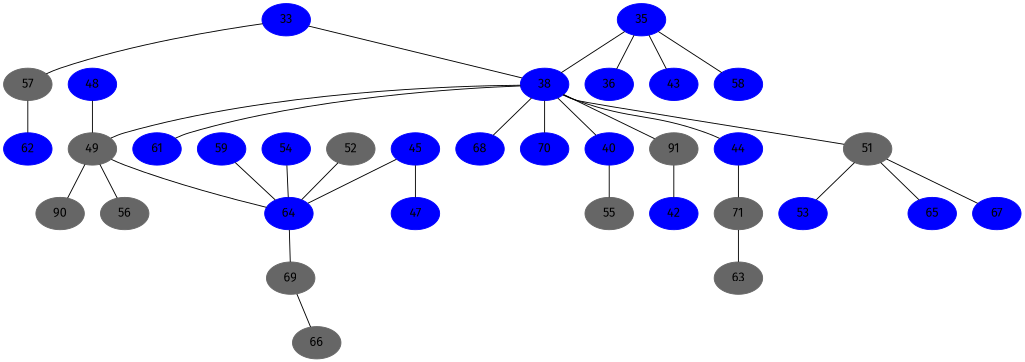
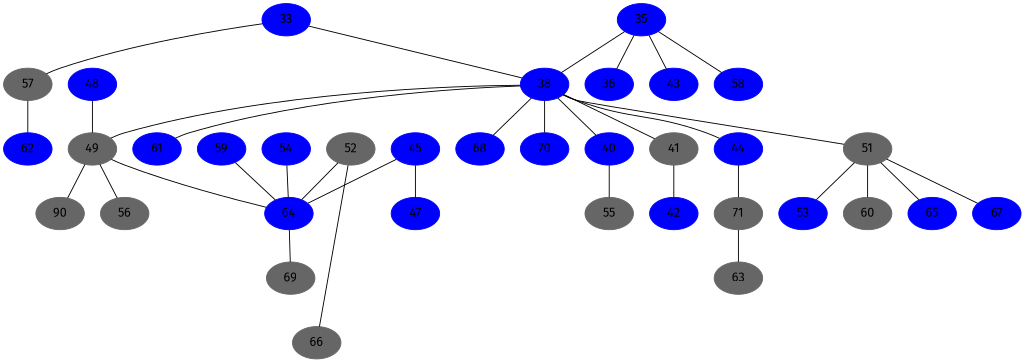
(674, 149) -> (674, 149)
none -> (868, 214)
(304, 310) -> (334, 246)
